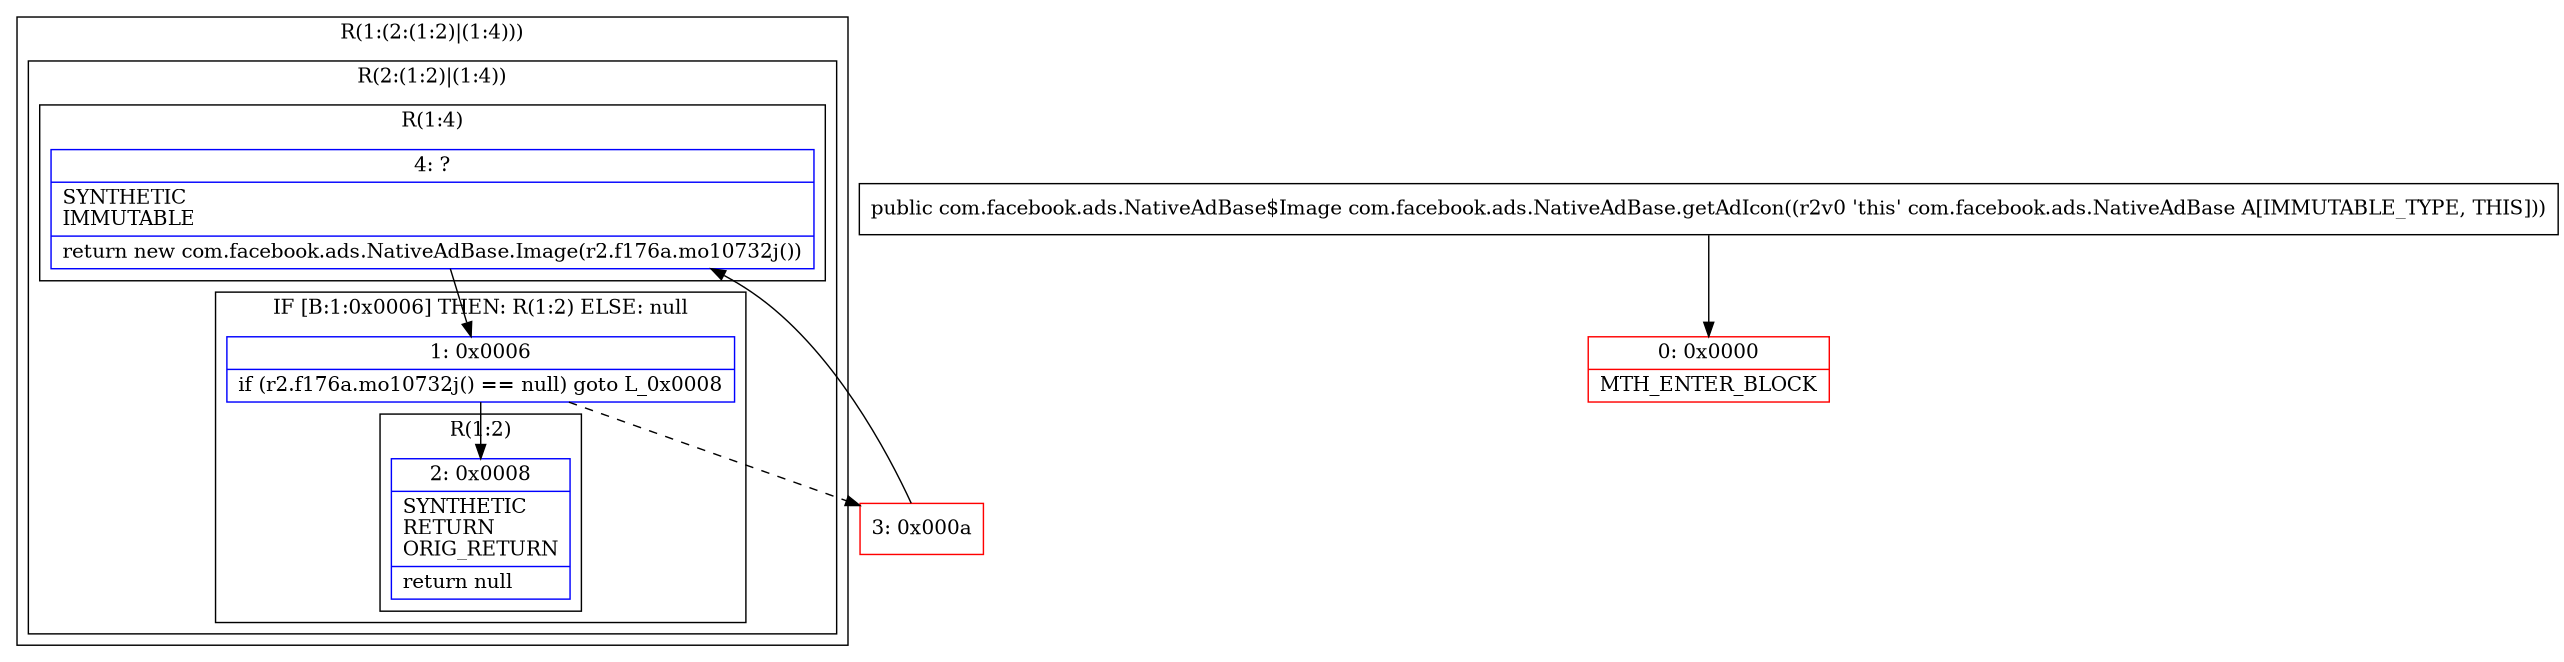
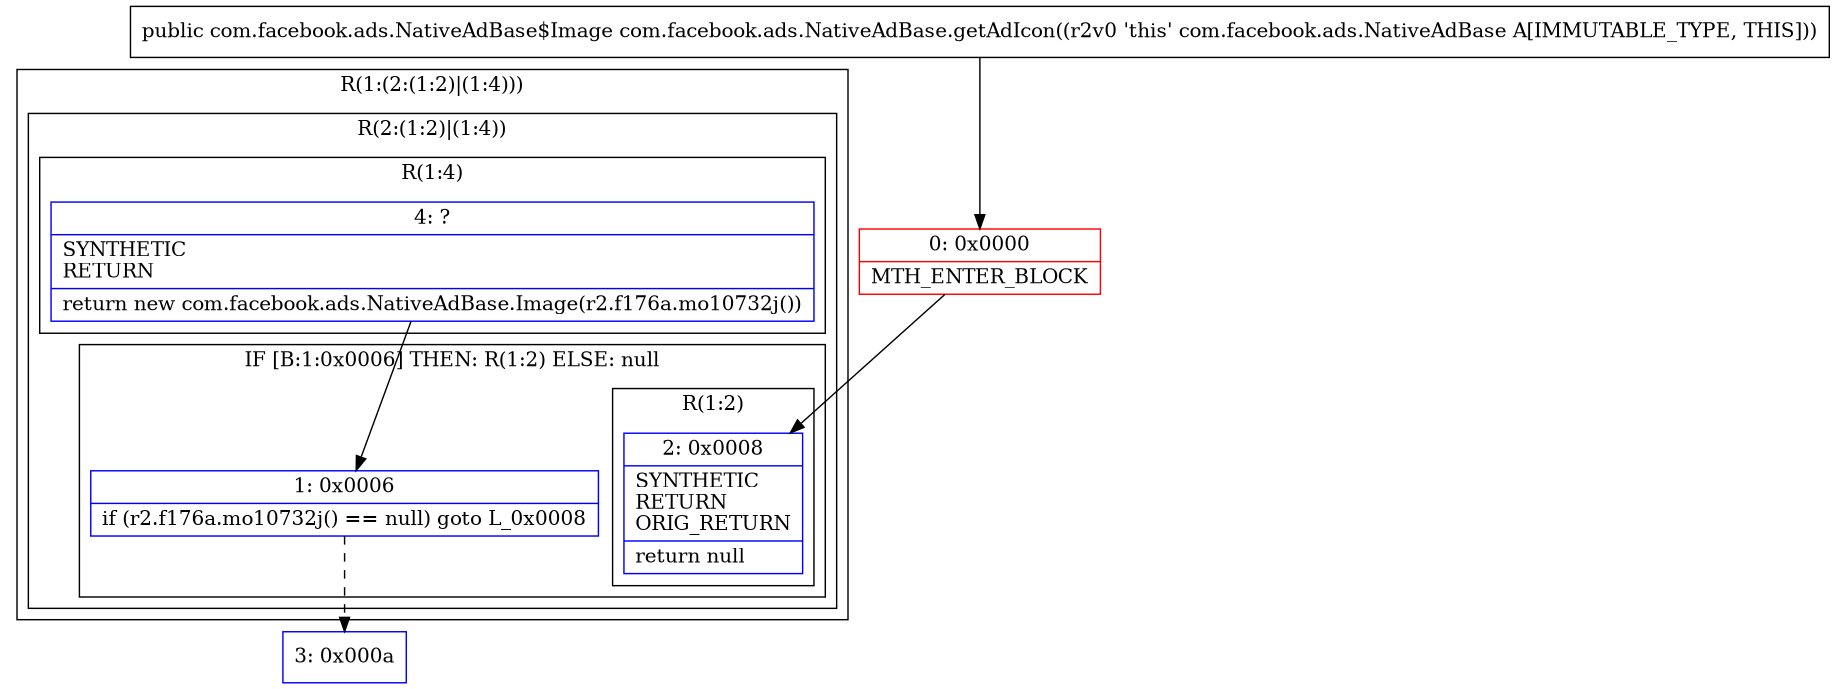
(129, 219) -> (108, 272)
(826, 363) -> none
(481, 423) -> (873, 359)
(922, 529) -> (345, 657)
